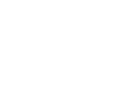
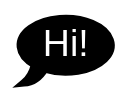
none -> (66, 49)
